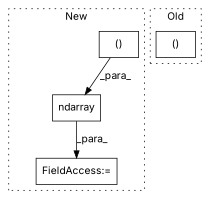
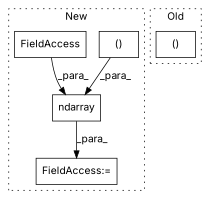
none -> (50, 44)
